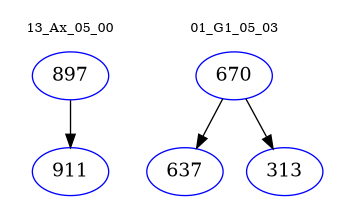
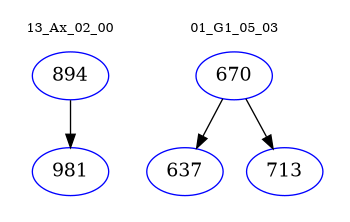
(71, 29) -> (71, 29)
(71, 76) -> (71, 76)
(71, 172) -> (71, 172)
(285, 172) -> (285, 172)
